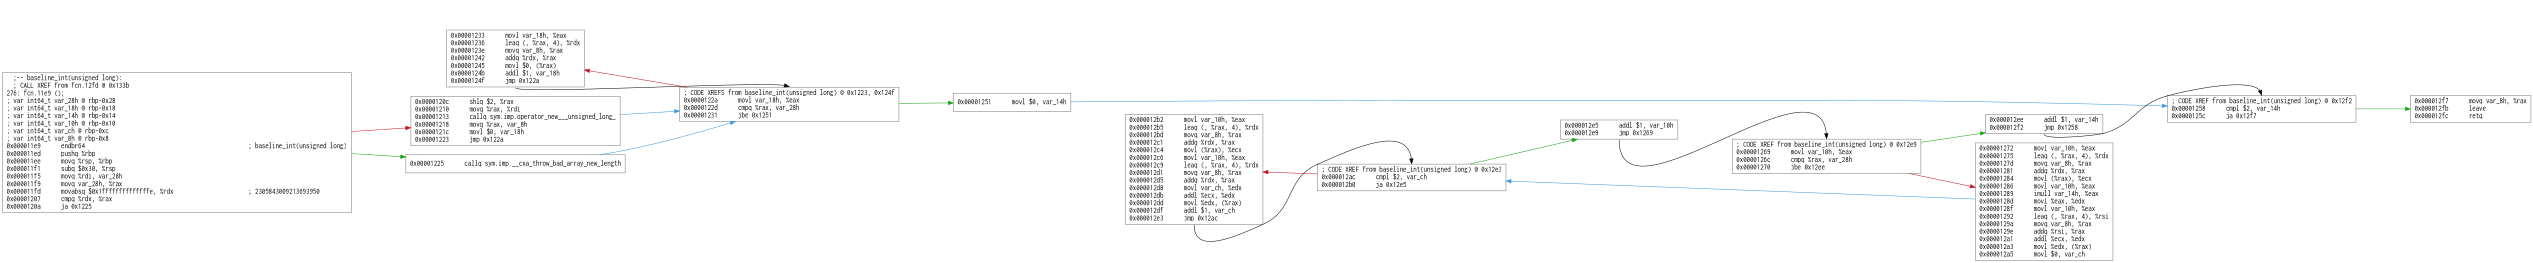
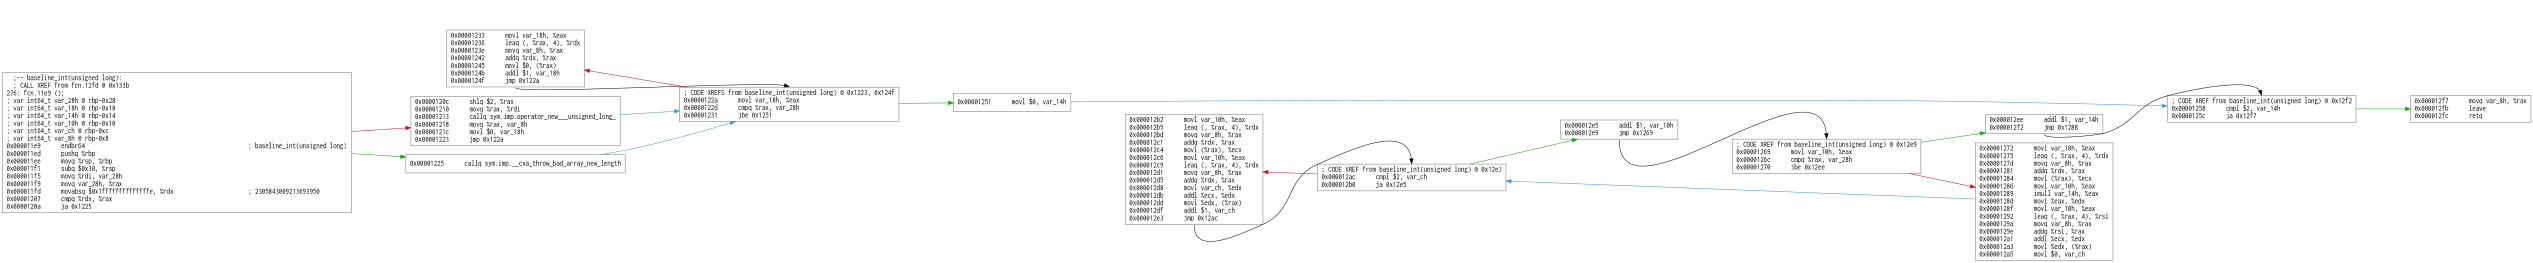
(2044, 124) -> (2044, 124)
